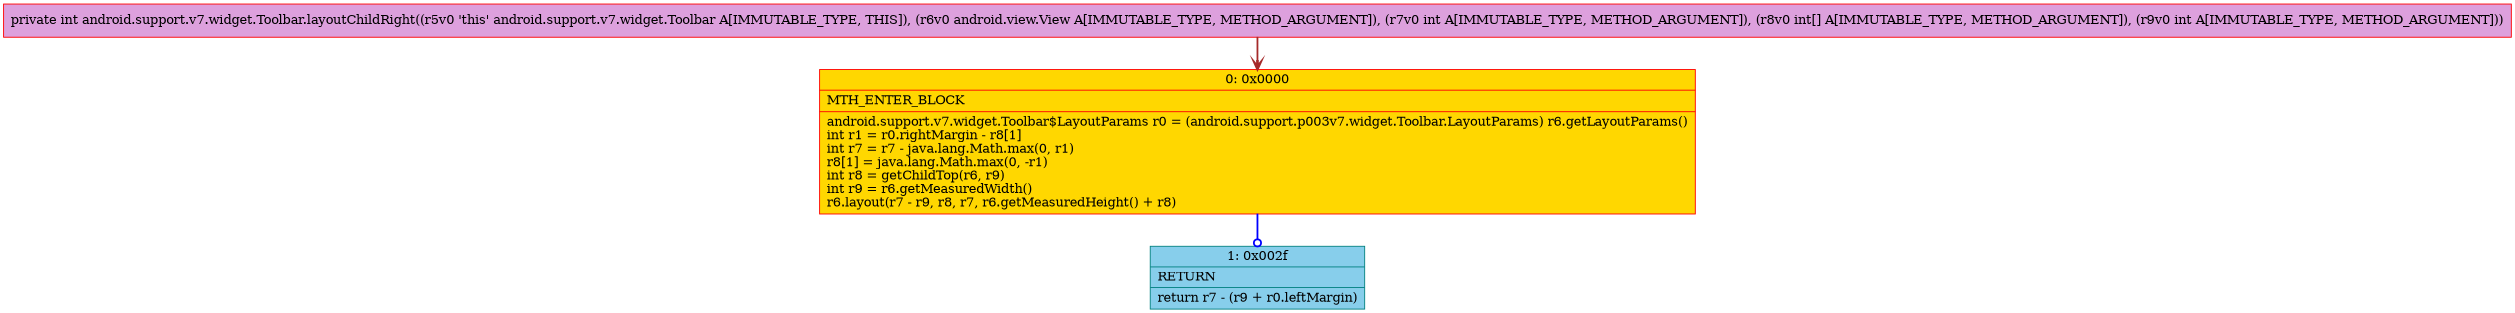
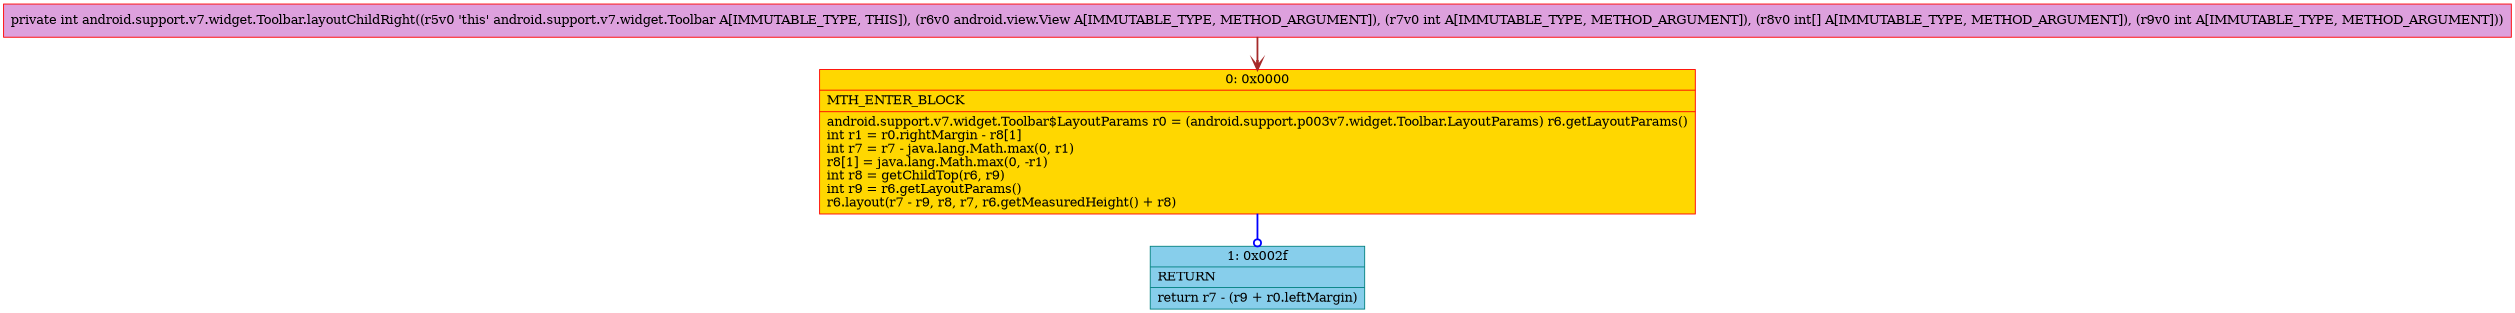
(930, 189) -> (924, 189)
